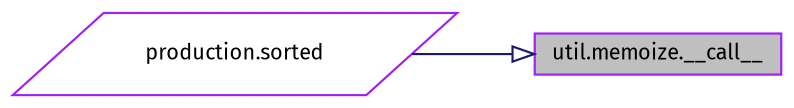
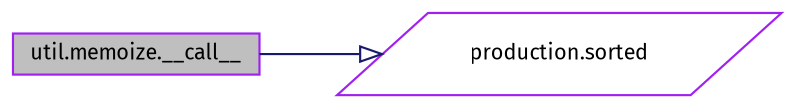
(462, 54) -> (309, 54)
